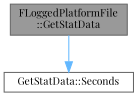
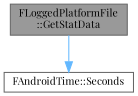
(69, 82) -> (69, 82)
